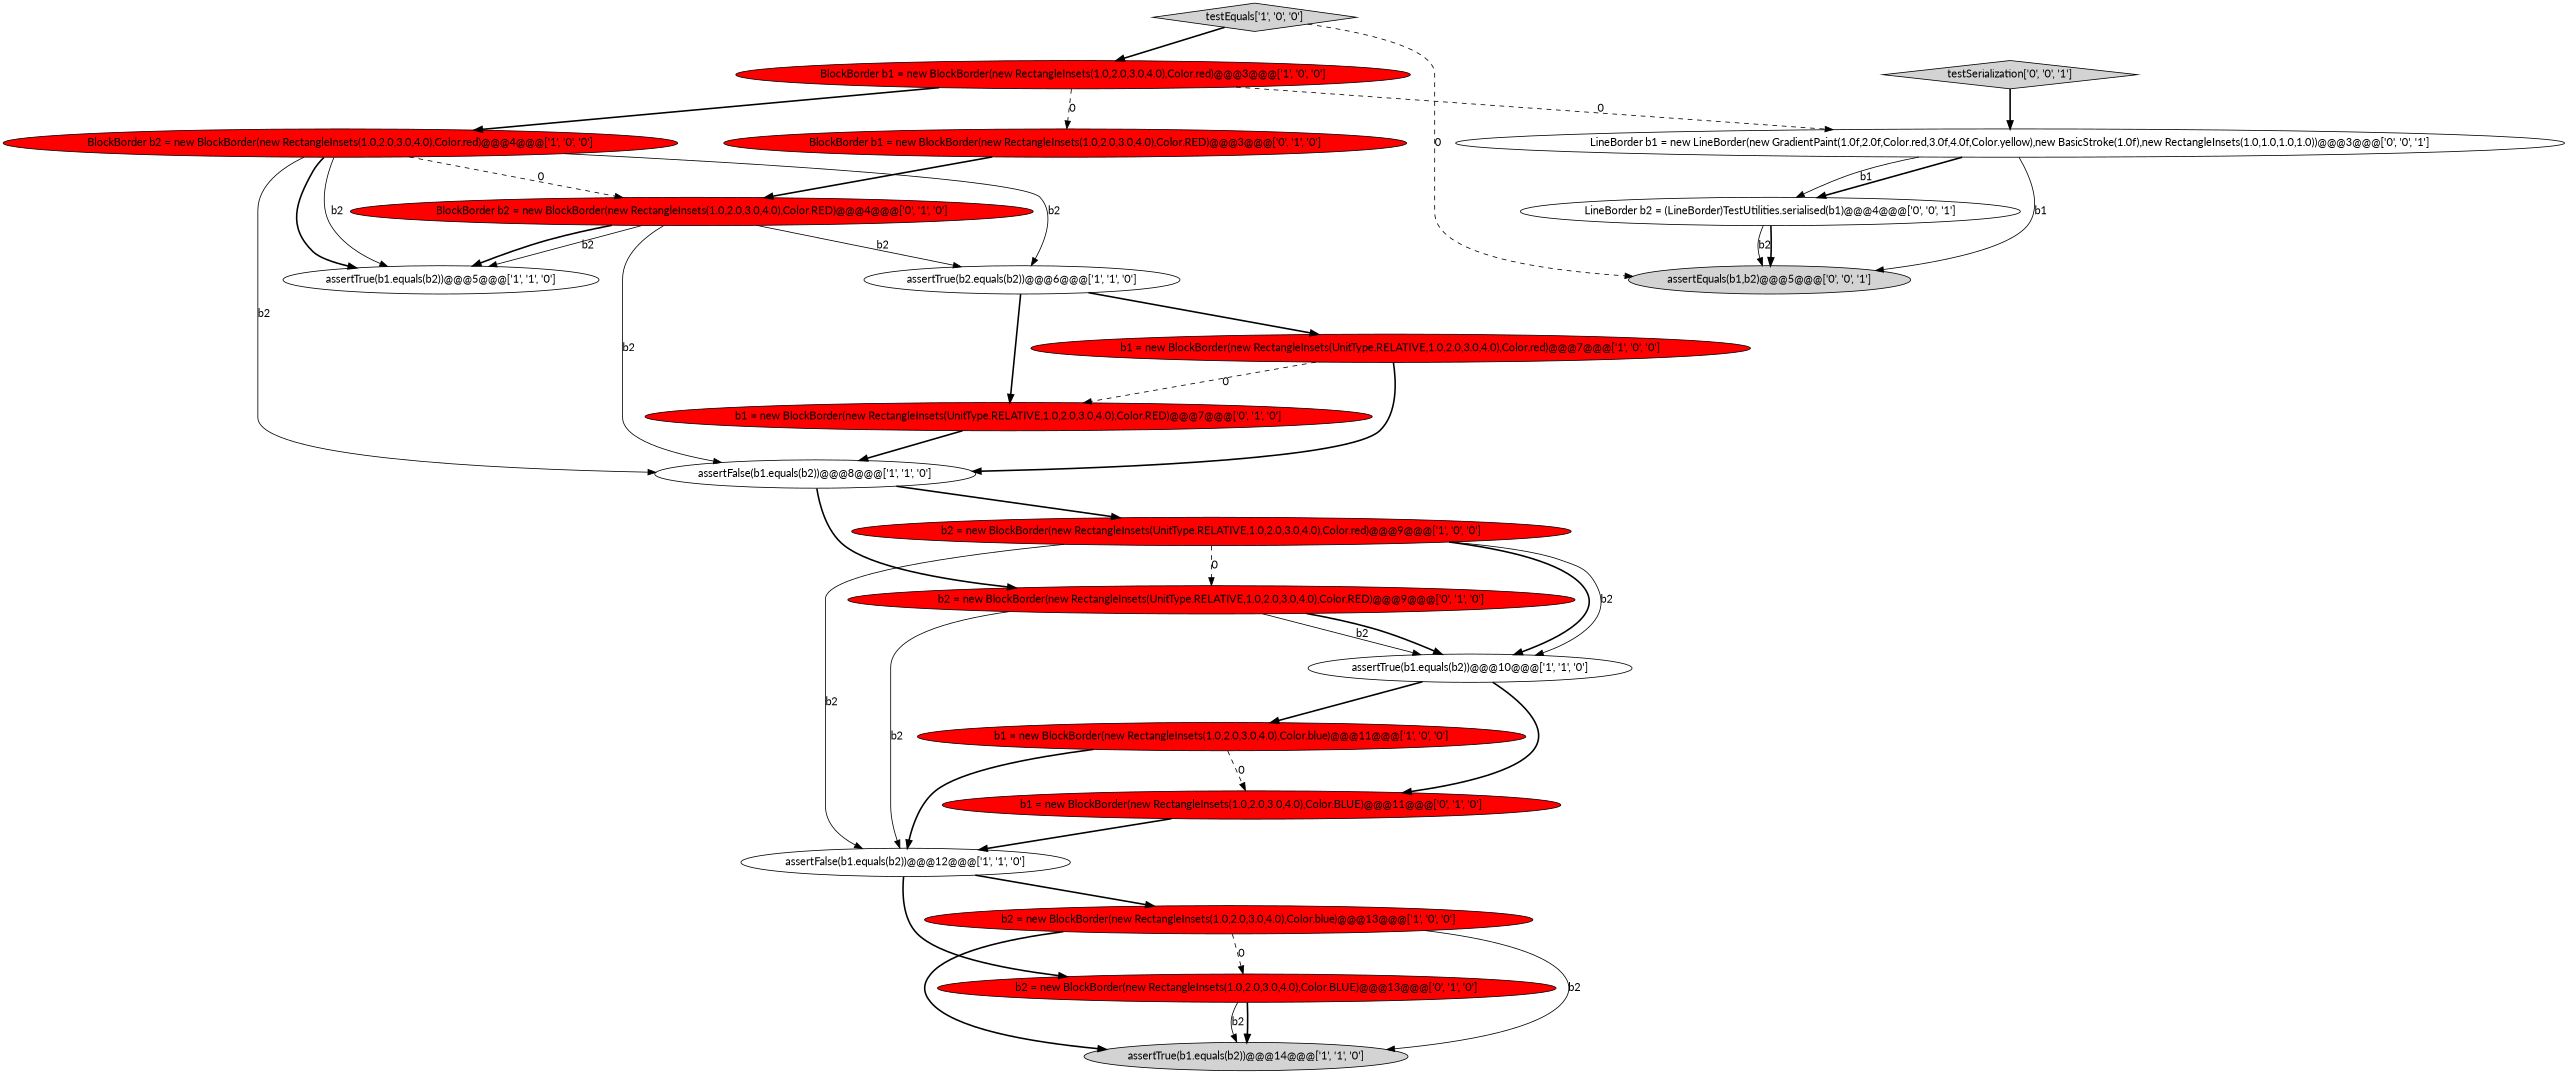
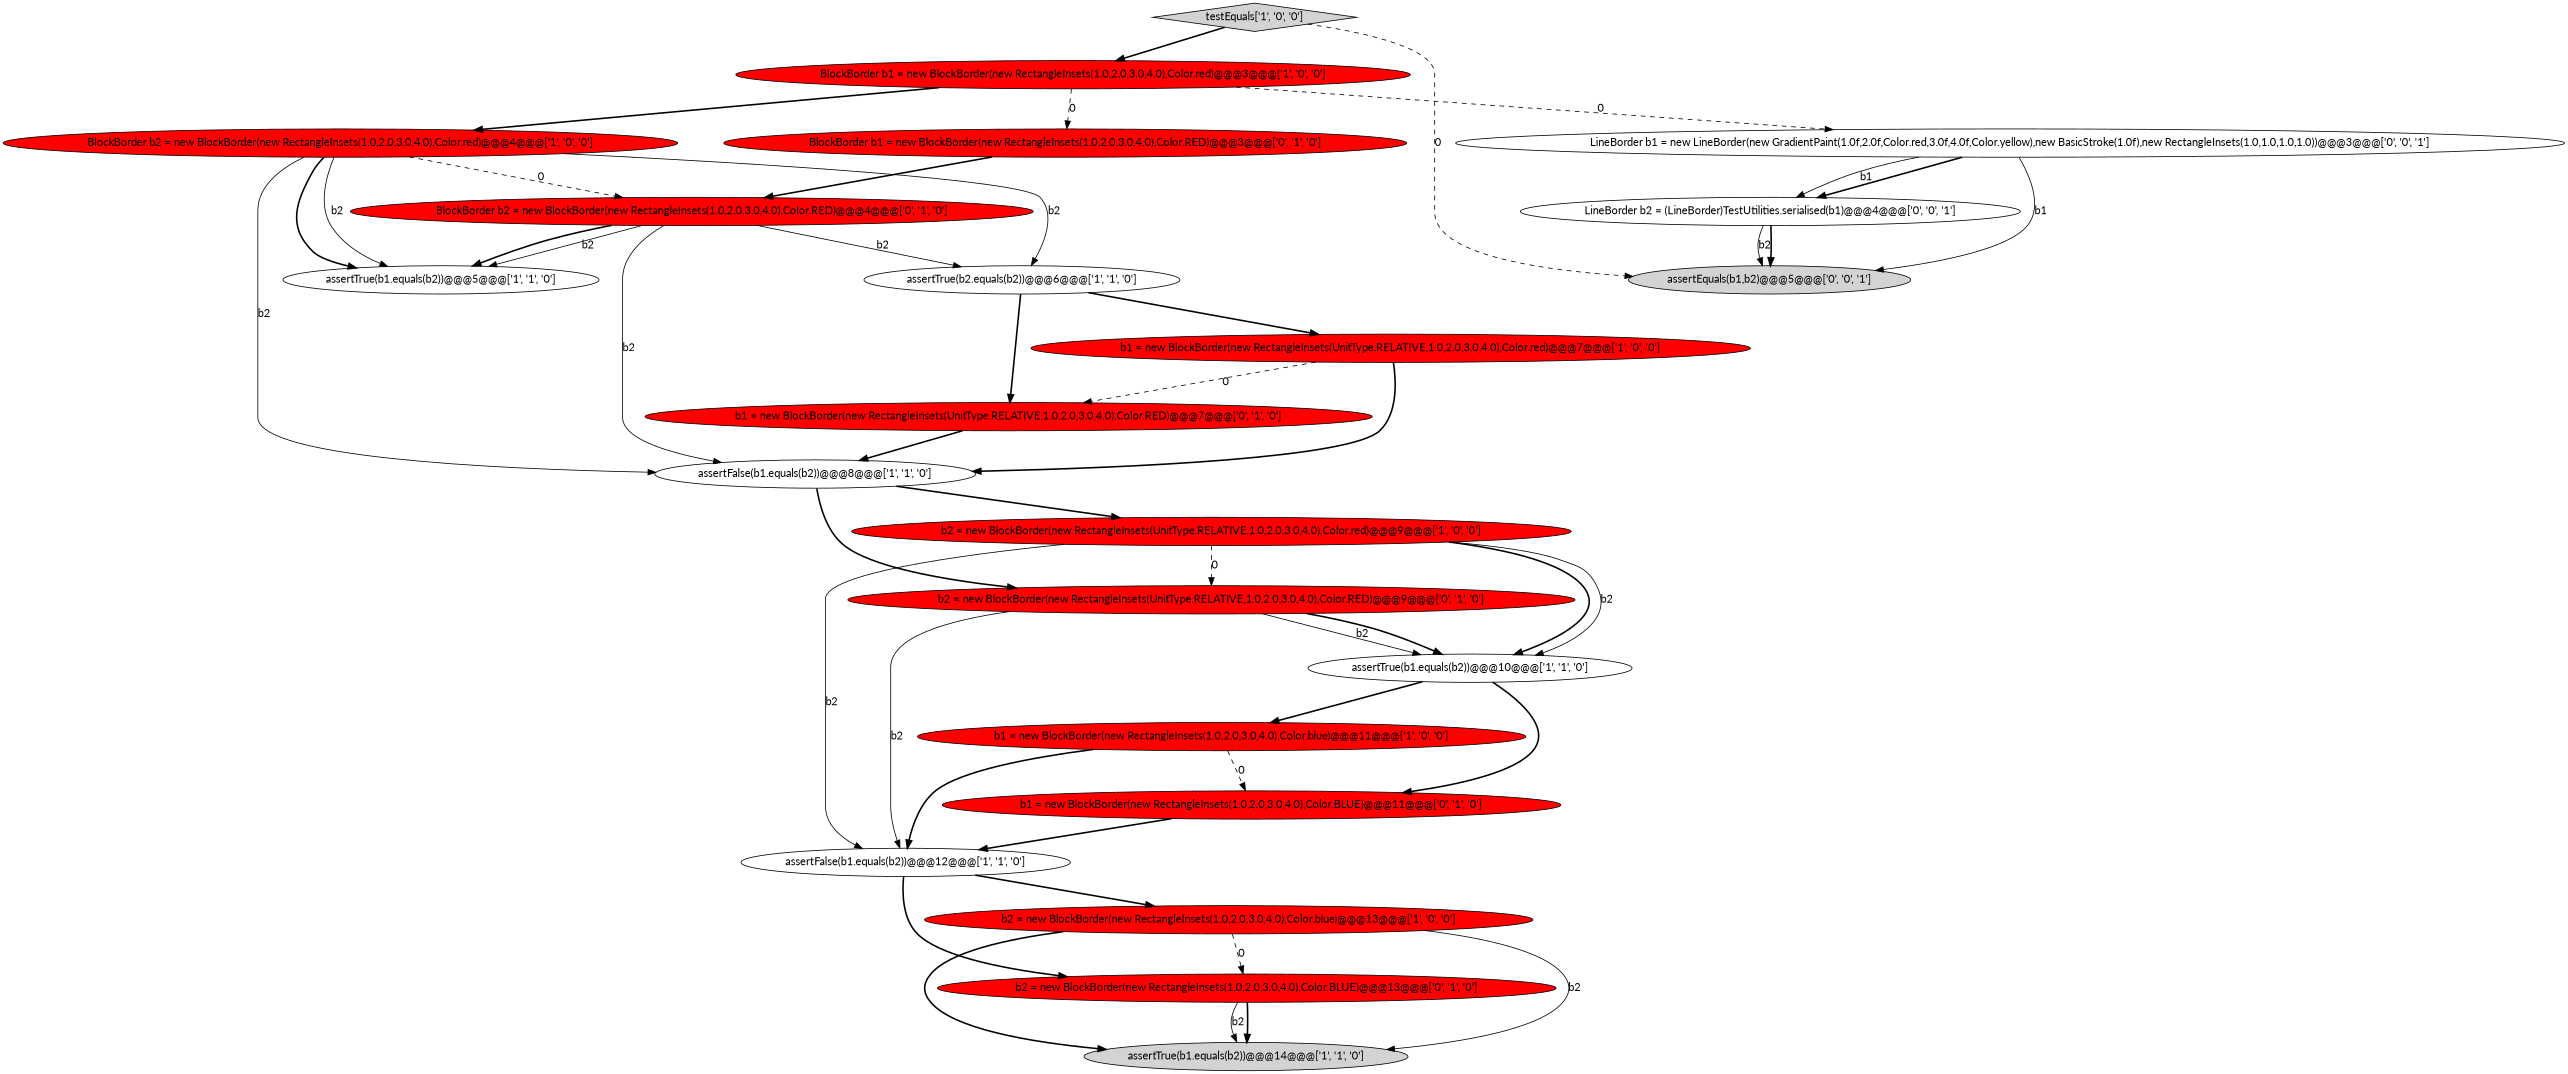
(2010, 75) -> none
